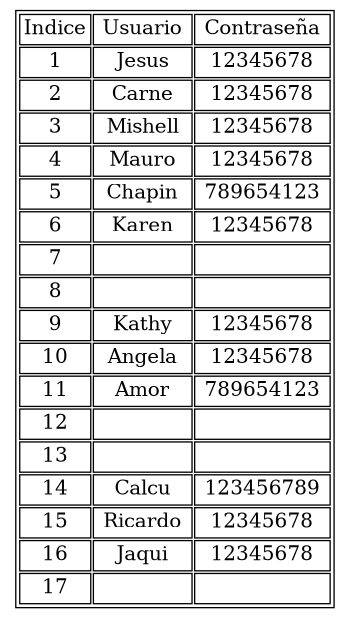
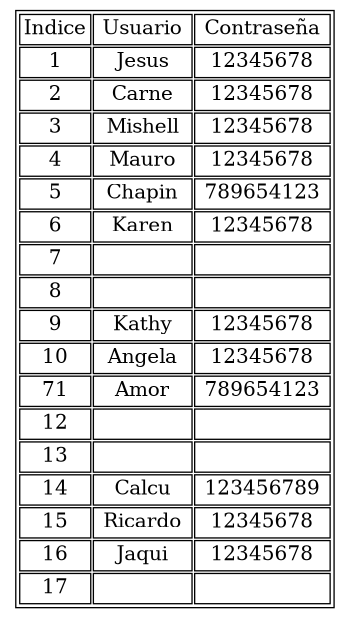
(55, 390) -> (55, 390)
